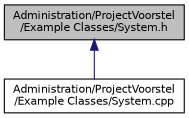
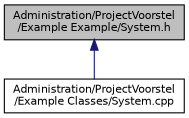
(94, 22) -> (94, 22)
